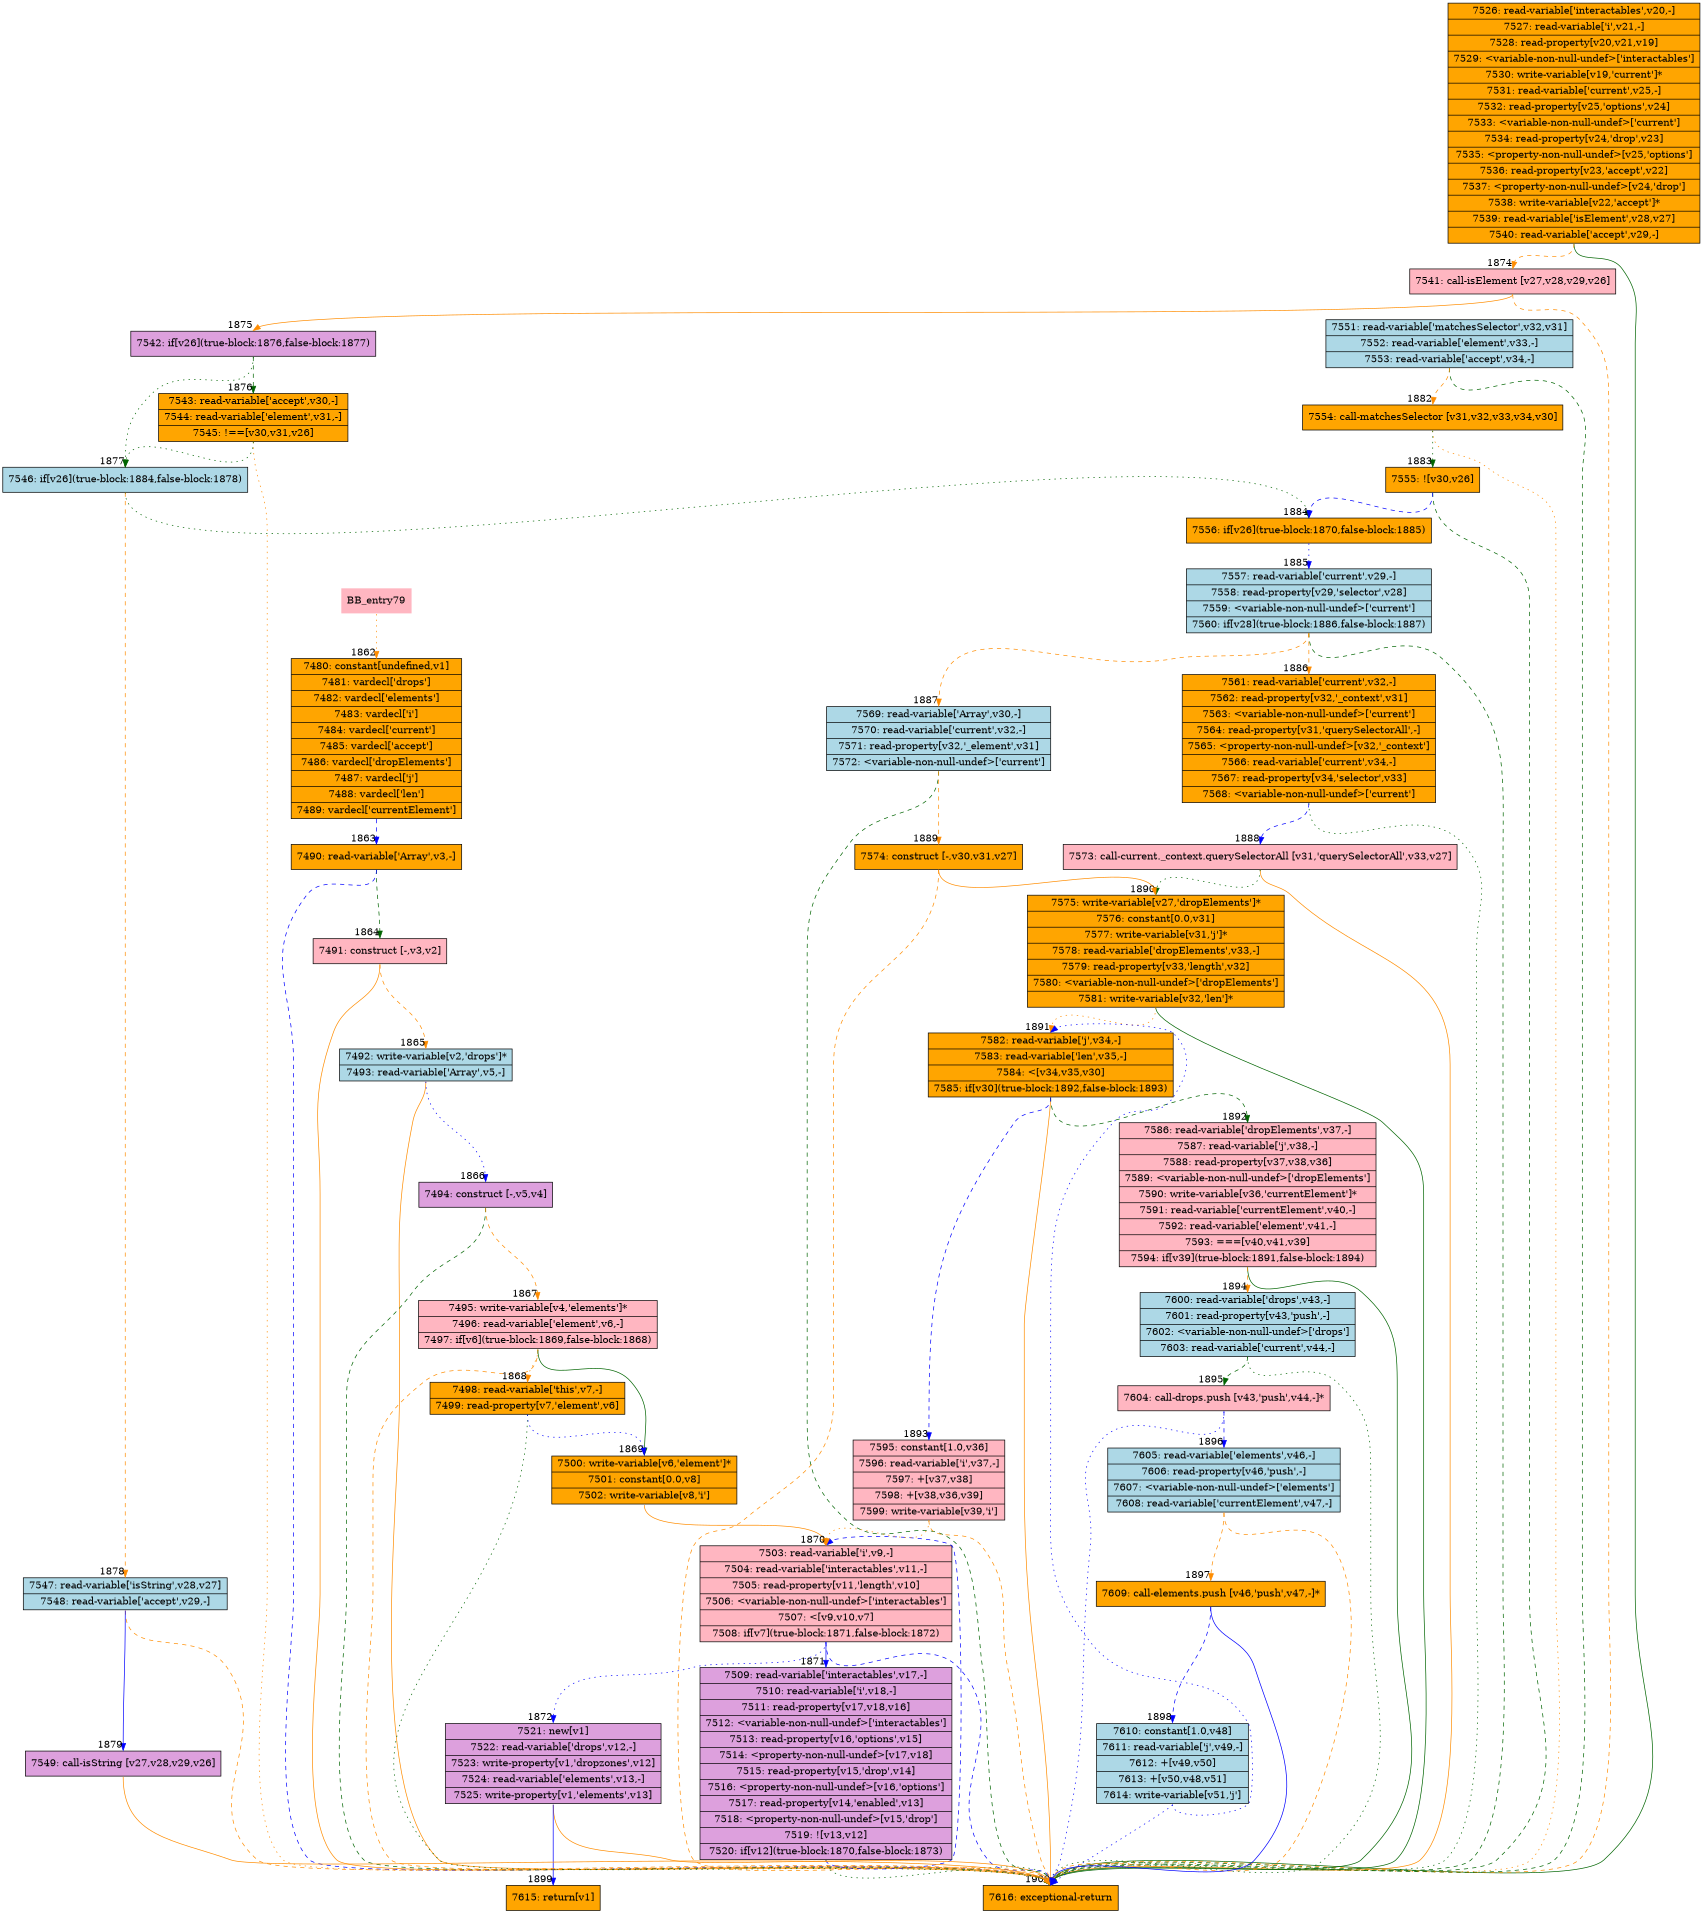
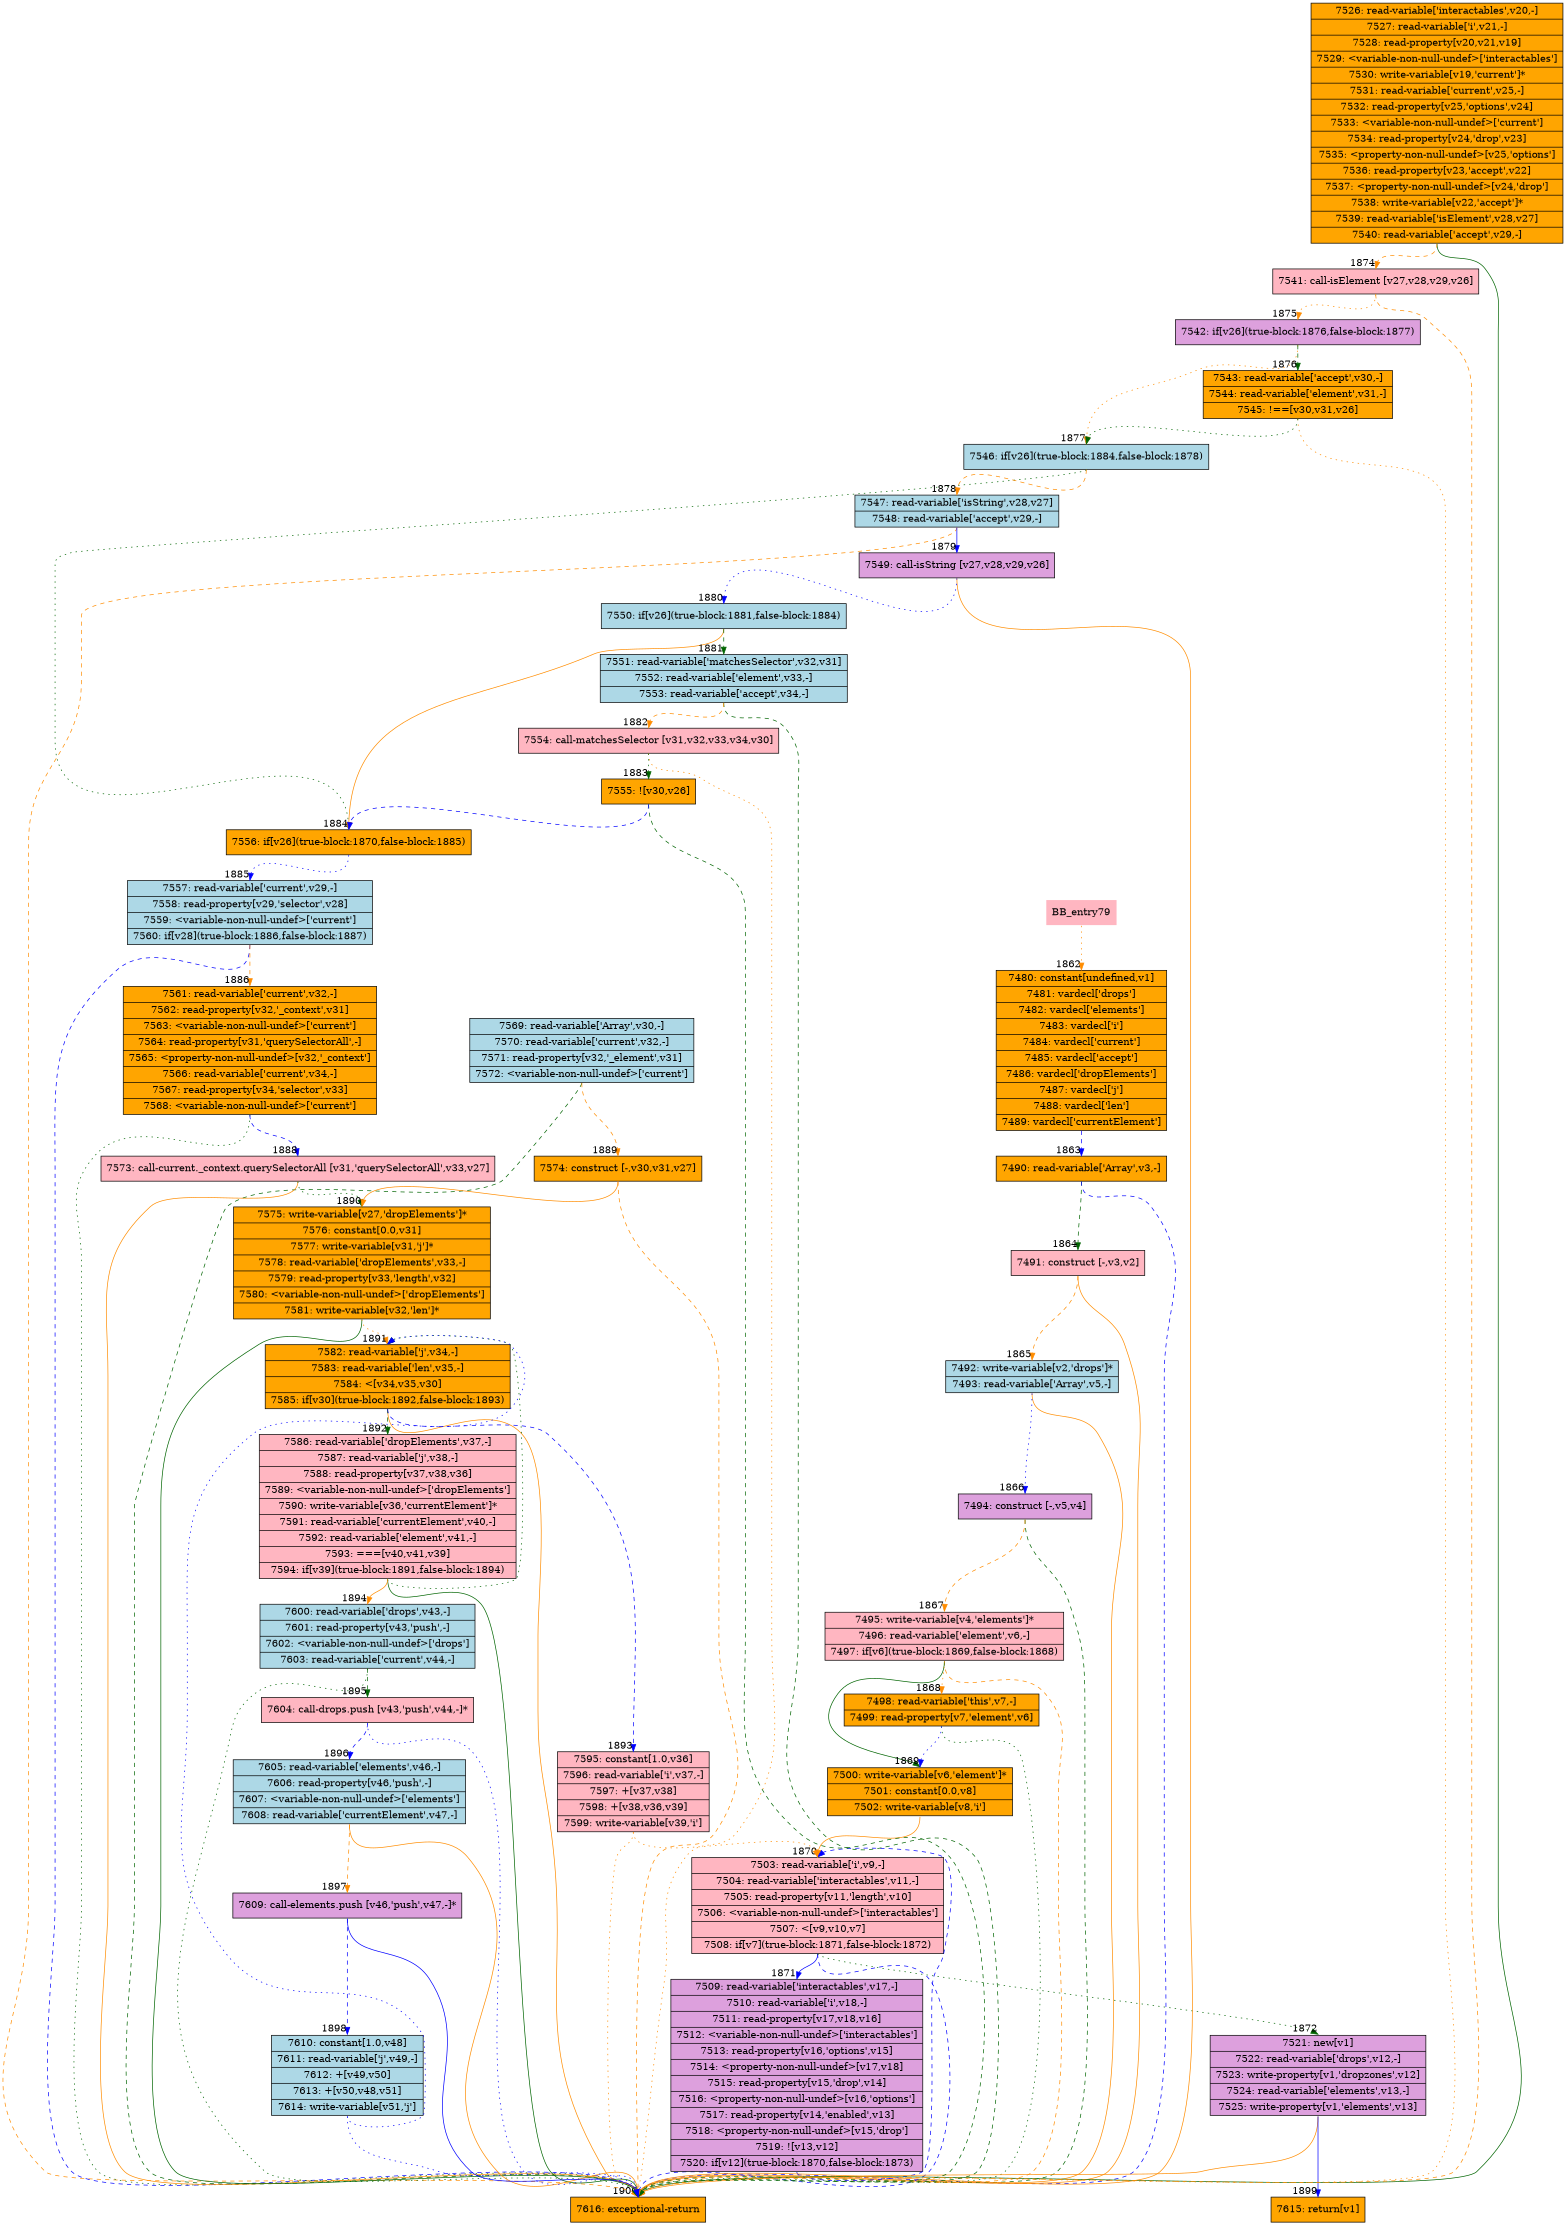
(886, 312) -> (1340, 307)
(171, 383) -> (1187, 374)
(1433, 418) -> (649, 741)
none -> (724, 616)
(1113, 660) -> none
(1248, 1276) -> (381, 1590)
(1503, 1387) -> (55, 1772)
none -> (522, 1468)
(1211, 1594) -> (347, 1906)
(683, 1669) -> (1052, 1992)
(1010, 1680) -> (608, 2013)
(1329, 1760) -> (479, 2023)
(923, 1874) -> none
